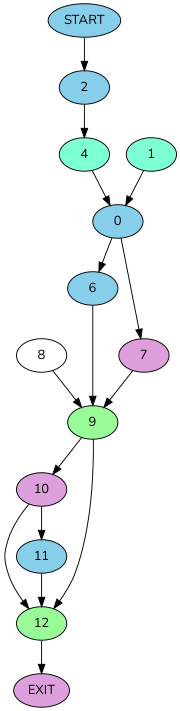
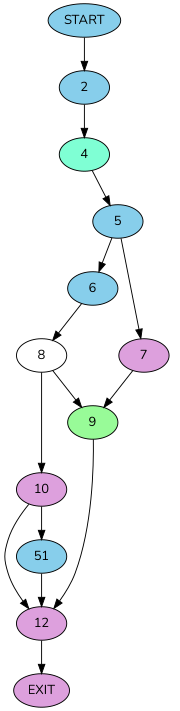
(151, 154) -> none
(118, 221) -> (118, 221)
(93, 351) -> (70, 318)
(70, 452) -> (42, 418)
(42, 556) -> (42, 556)
(42, 623) -> (42, 623)
